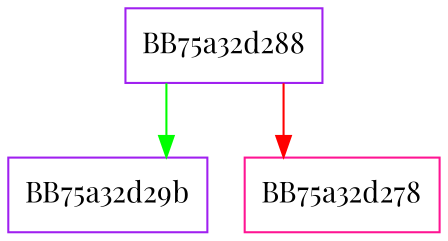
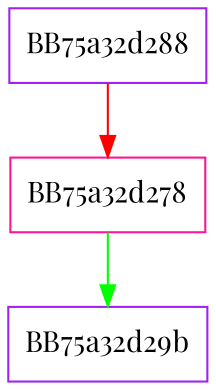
(166, 110) -> (108, 259)
